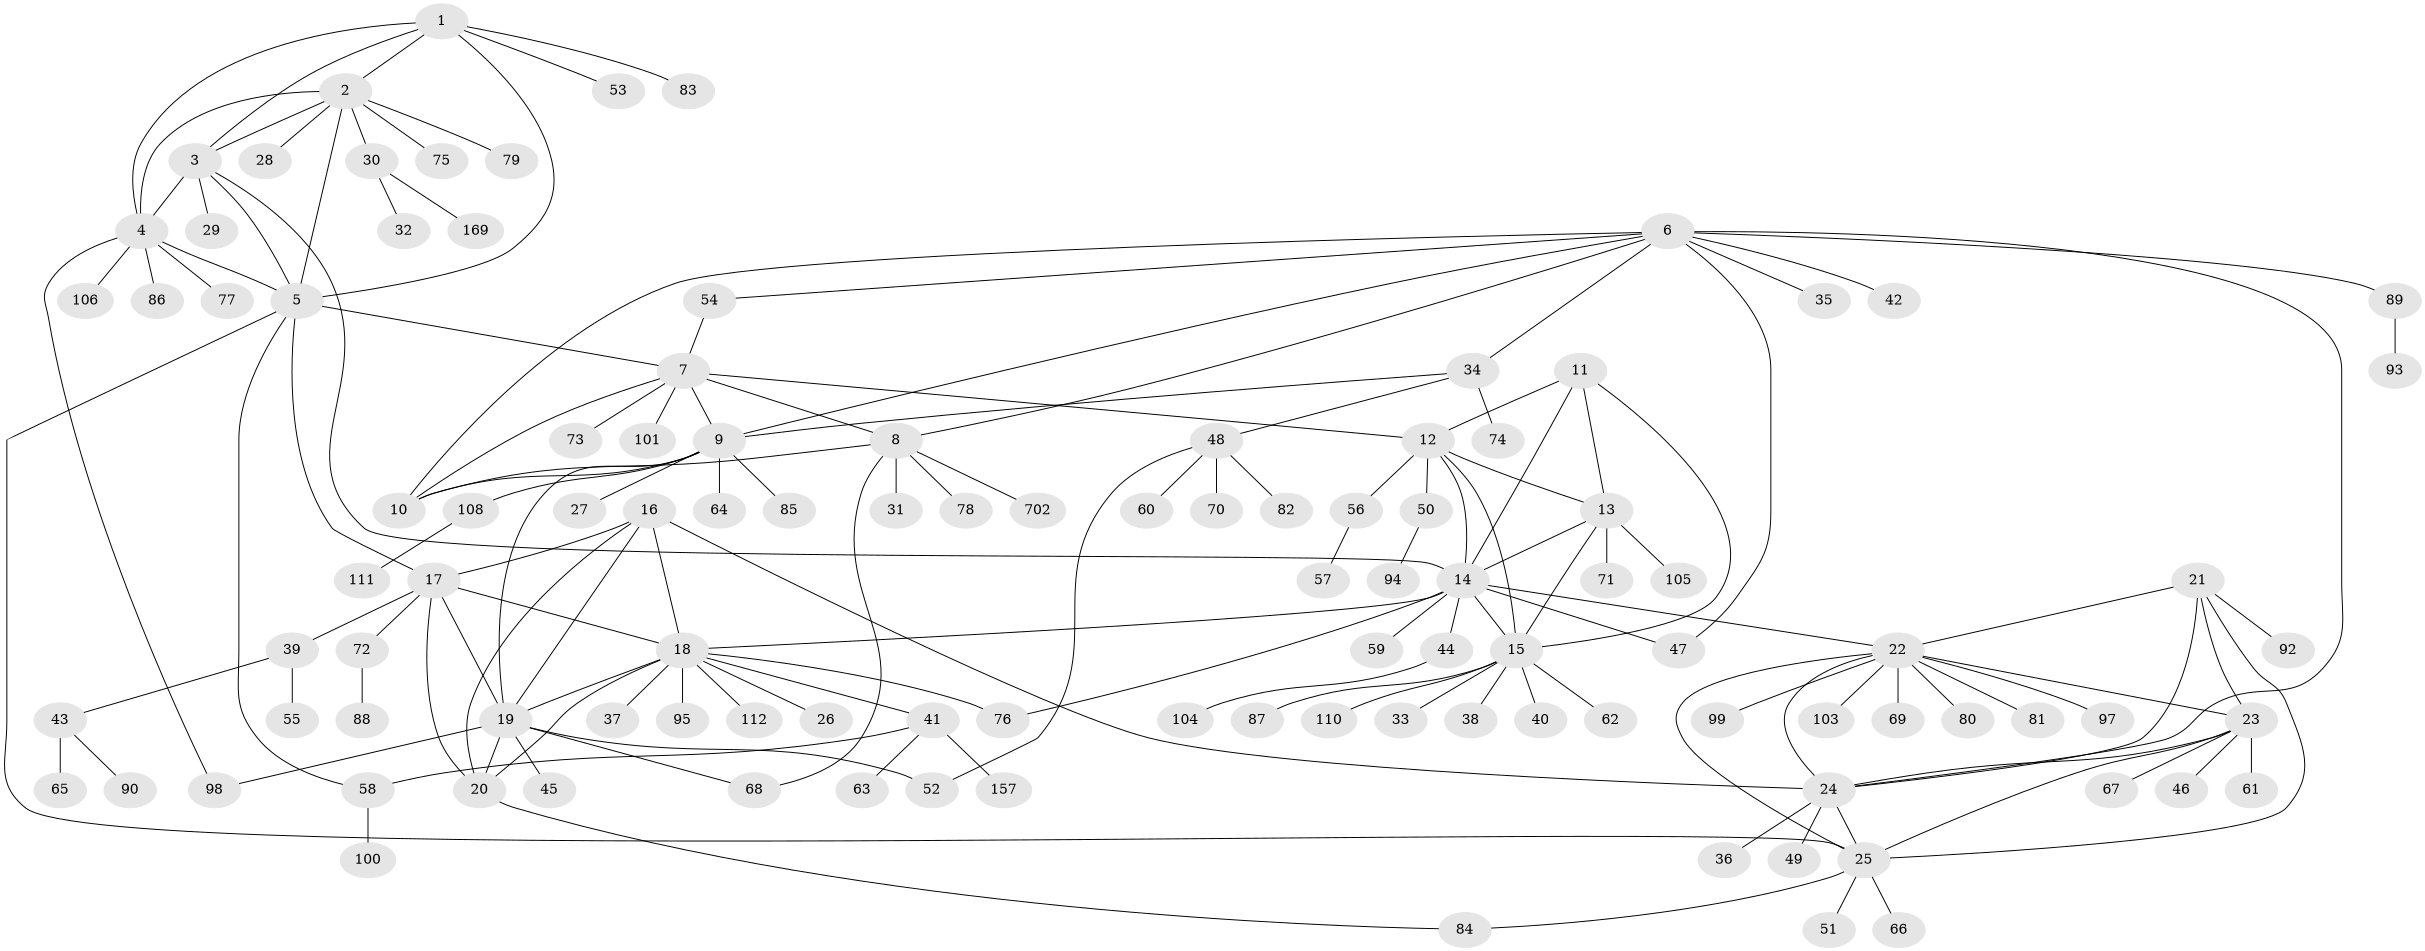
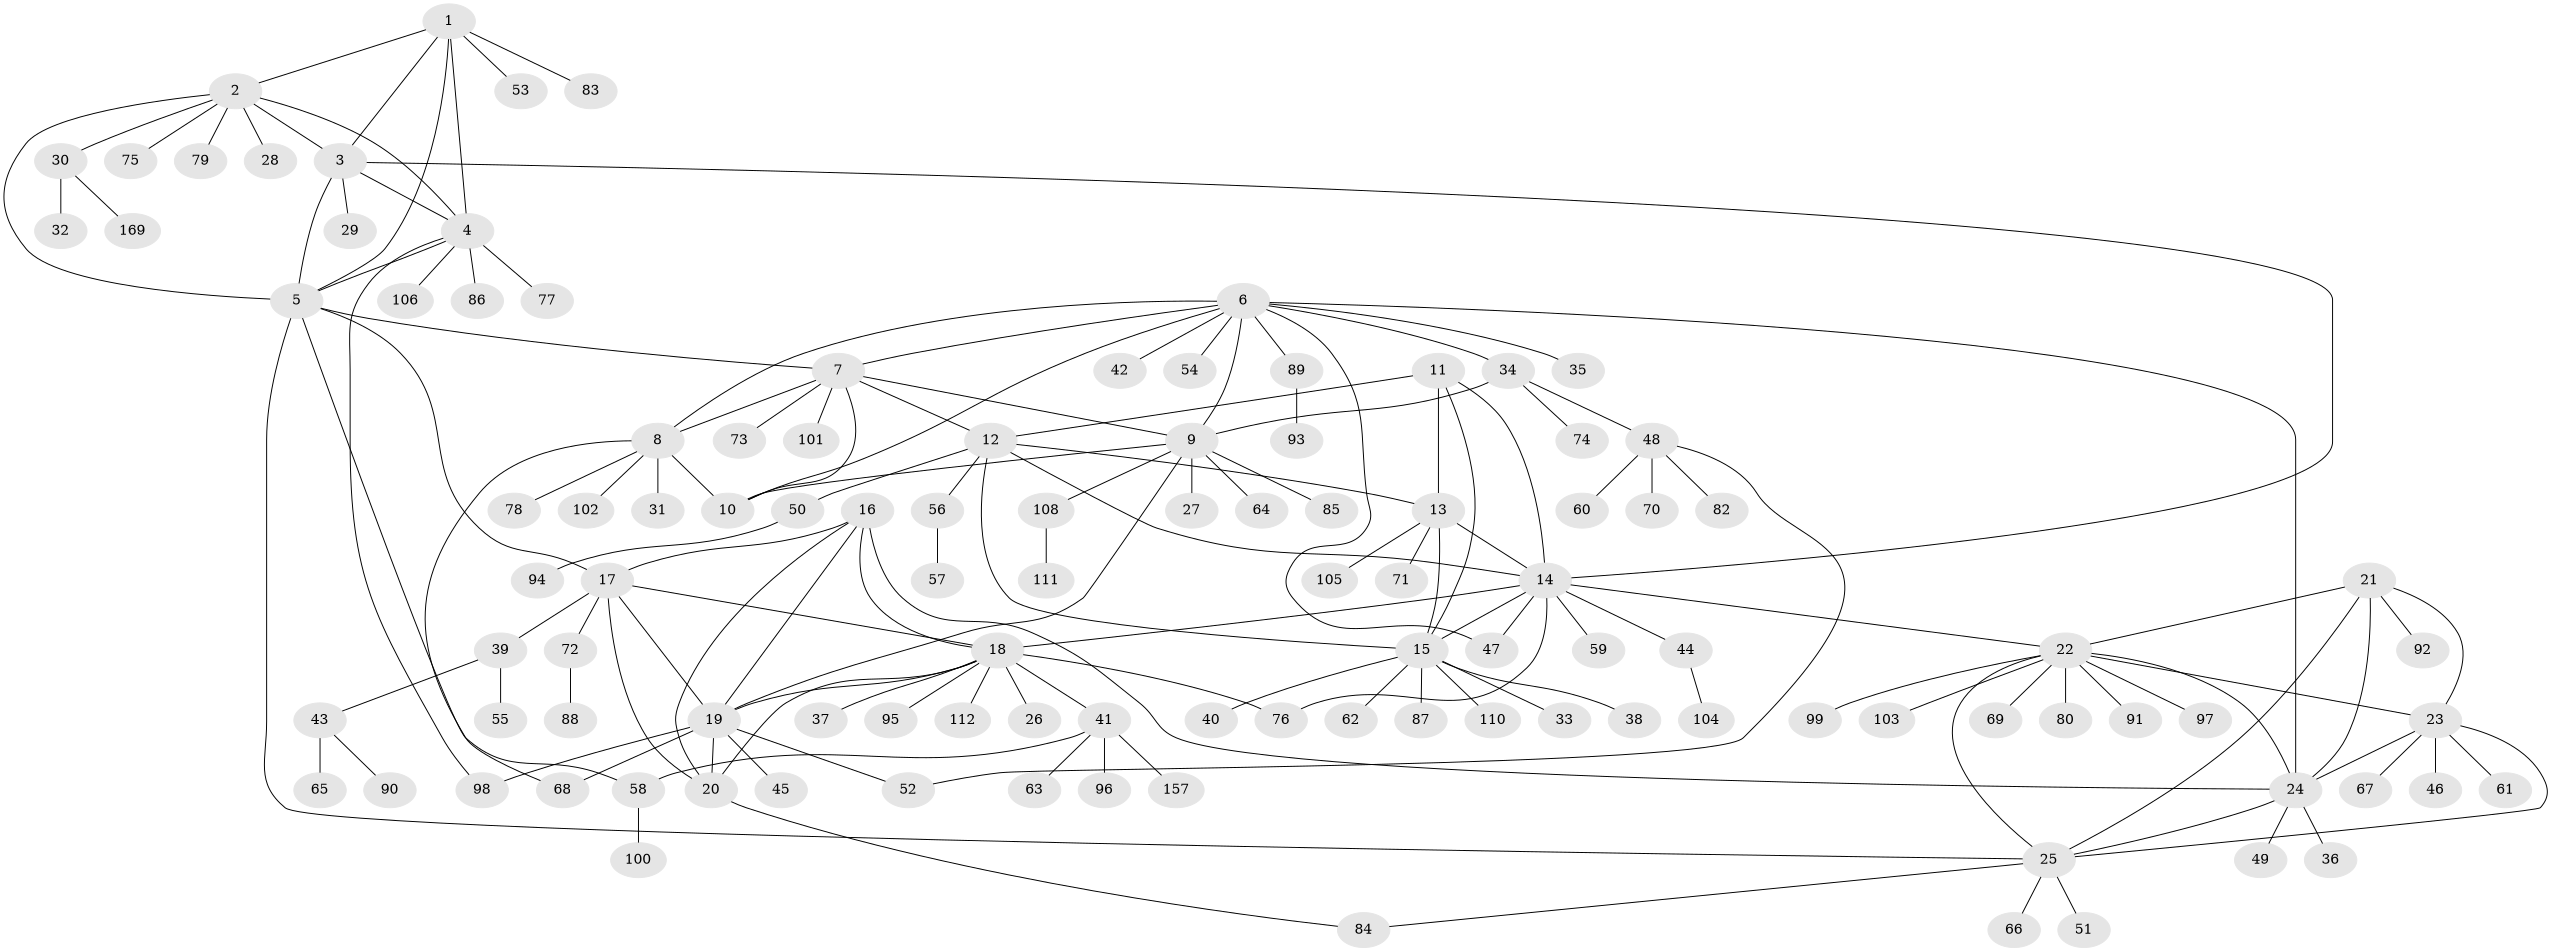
(697, 336) -> (1040, 331)
(1038, 511) -> (586, 511)
(2038, 720) -> (2135, 720)
none -> (1104, 790)
